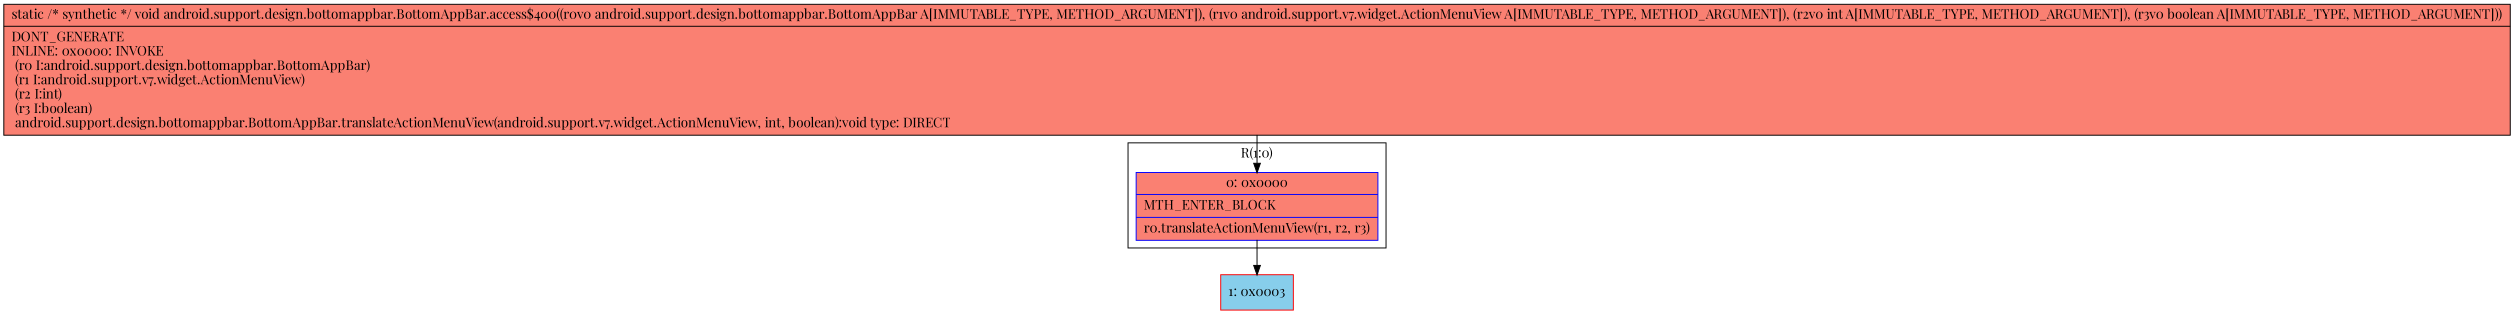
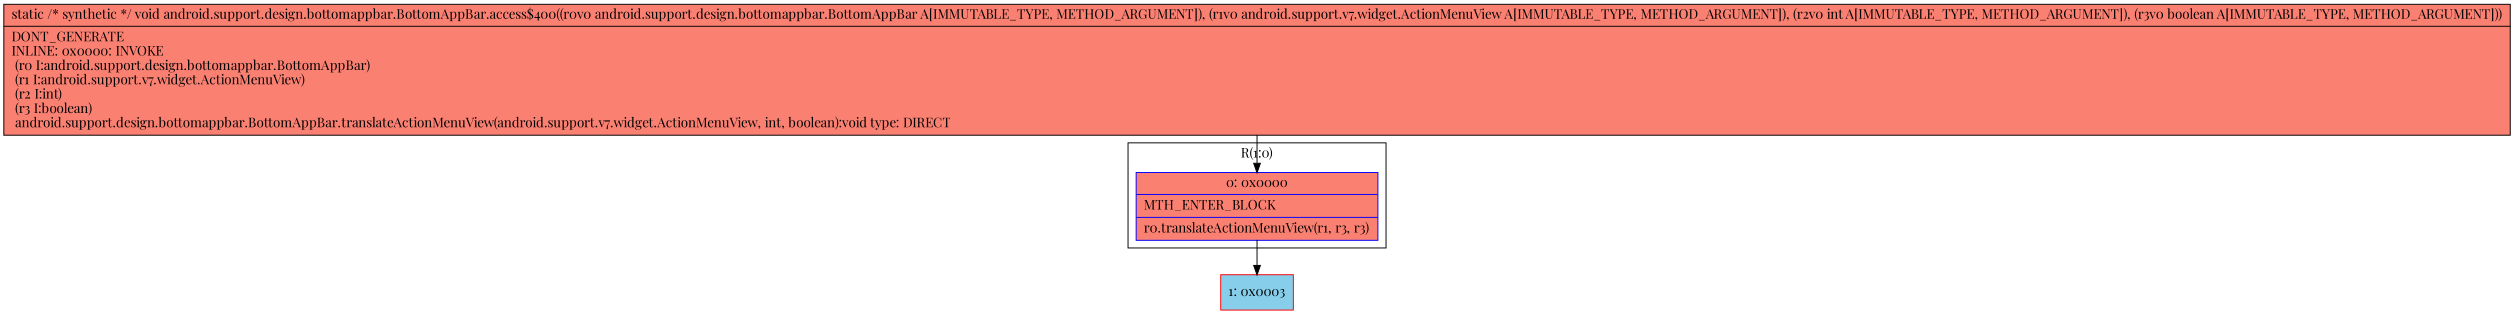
(1257, 228) -> (1257, 228)
